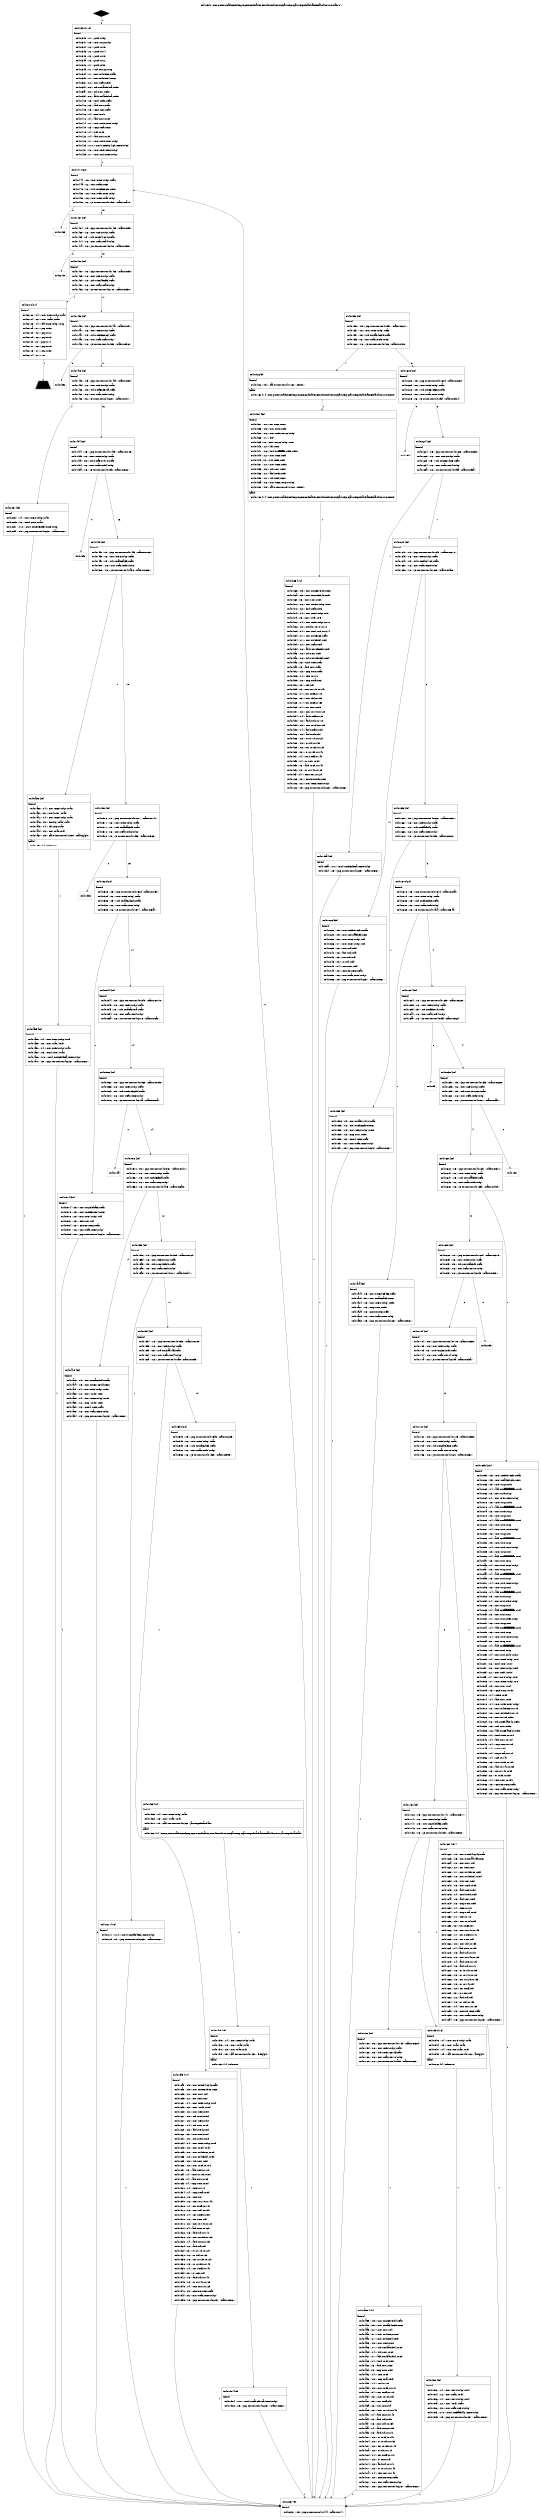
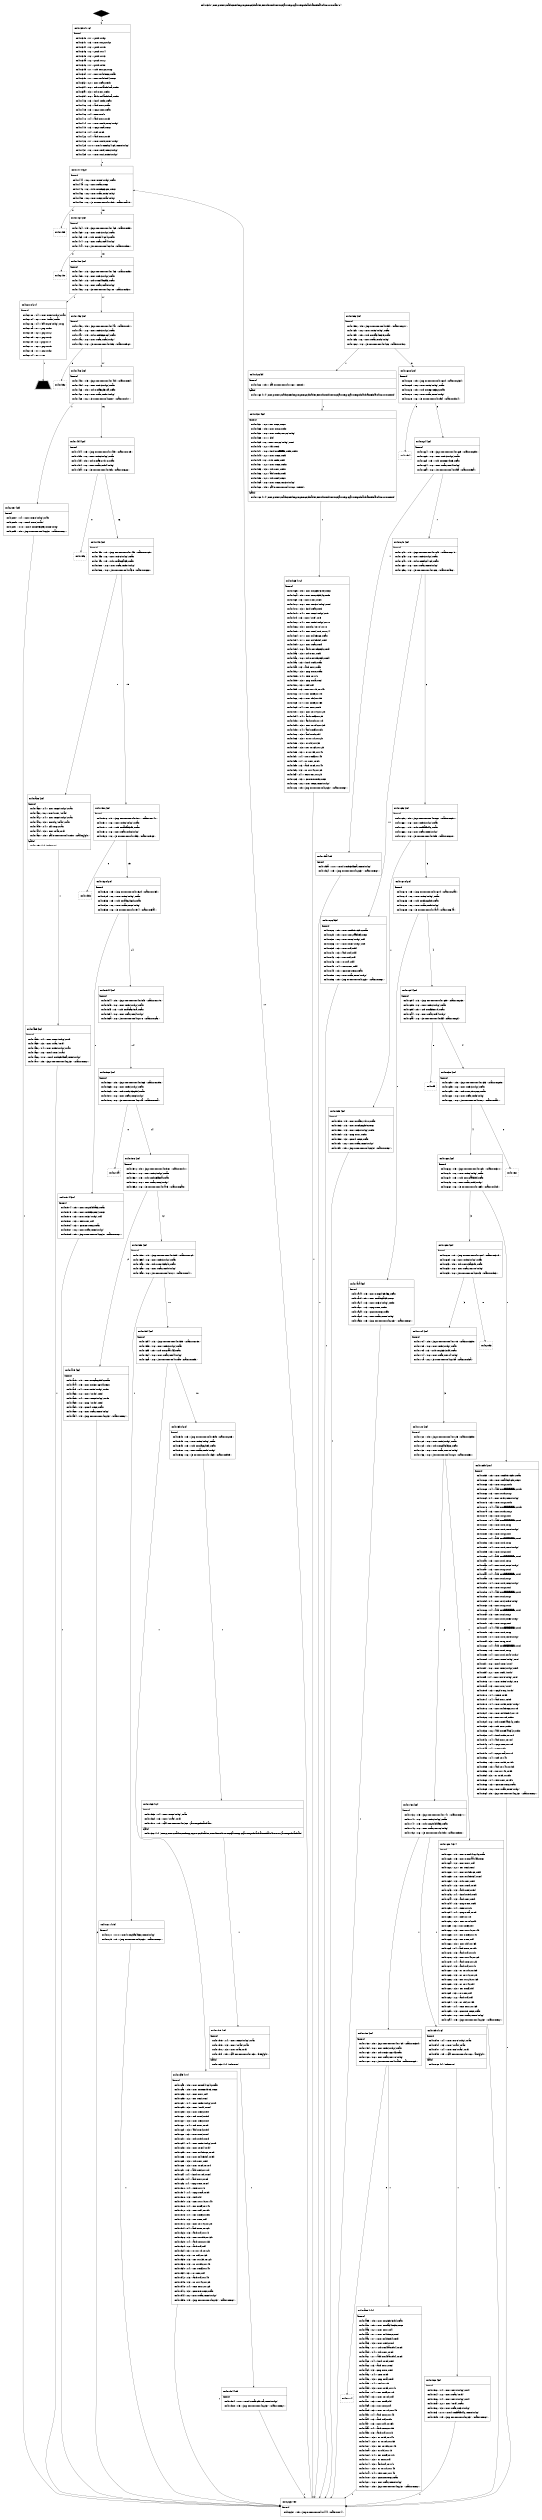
none -> (212, 1629)
none -> (347, 2399)
